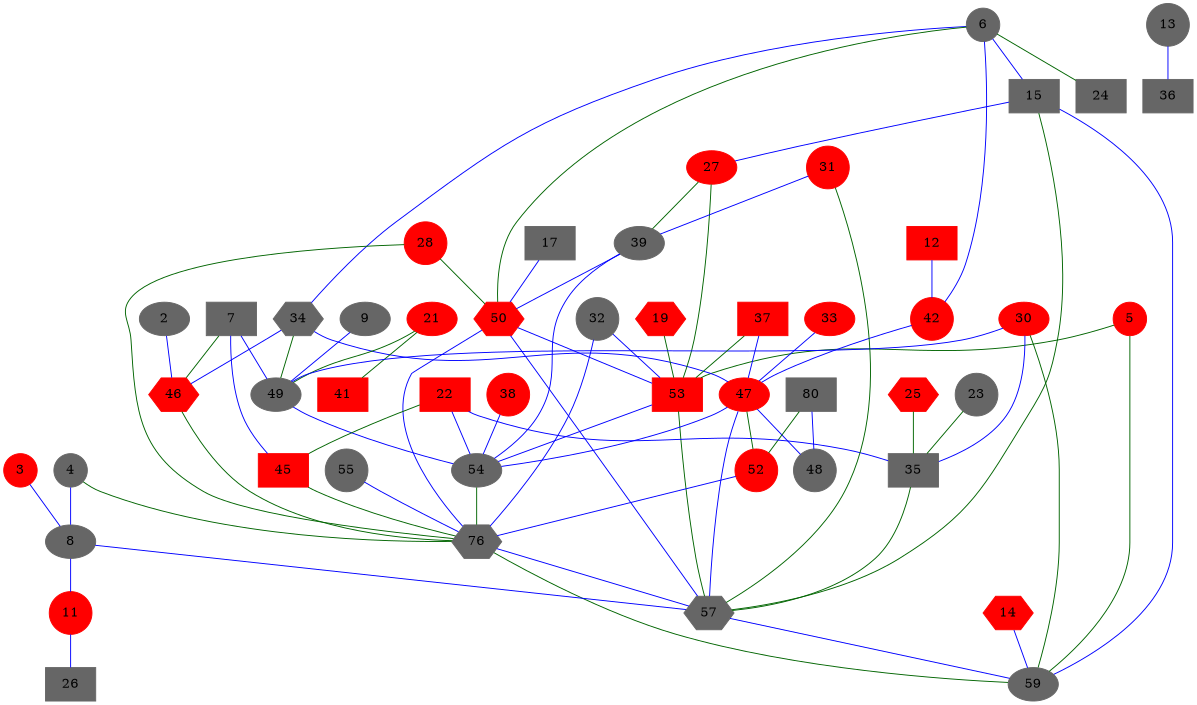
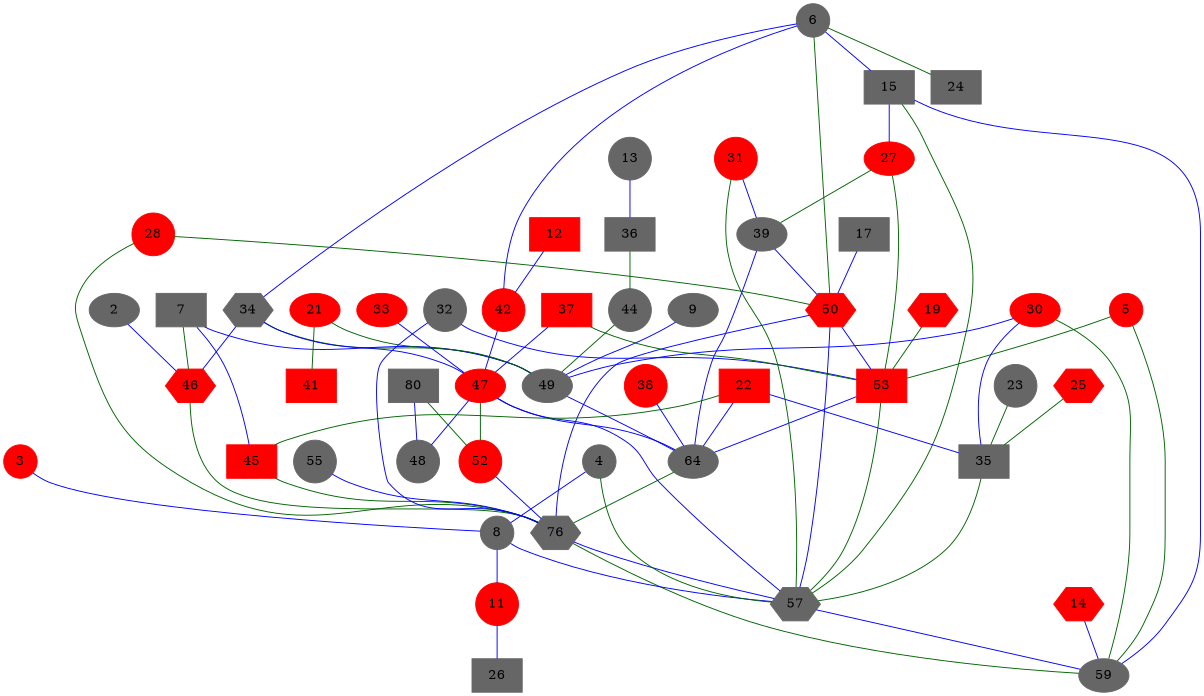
none -> (630, 310)
(477, 470) -> (693, 462)
(264, 530) -> (681, 582)
(71, 542) -> (497, 533)
